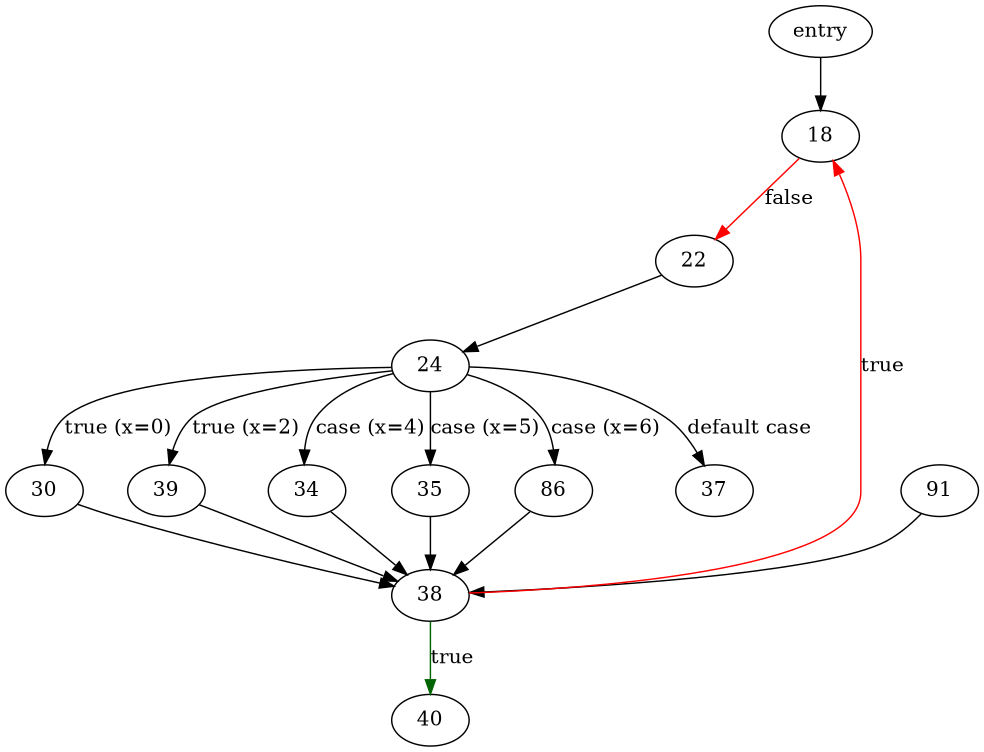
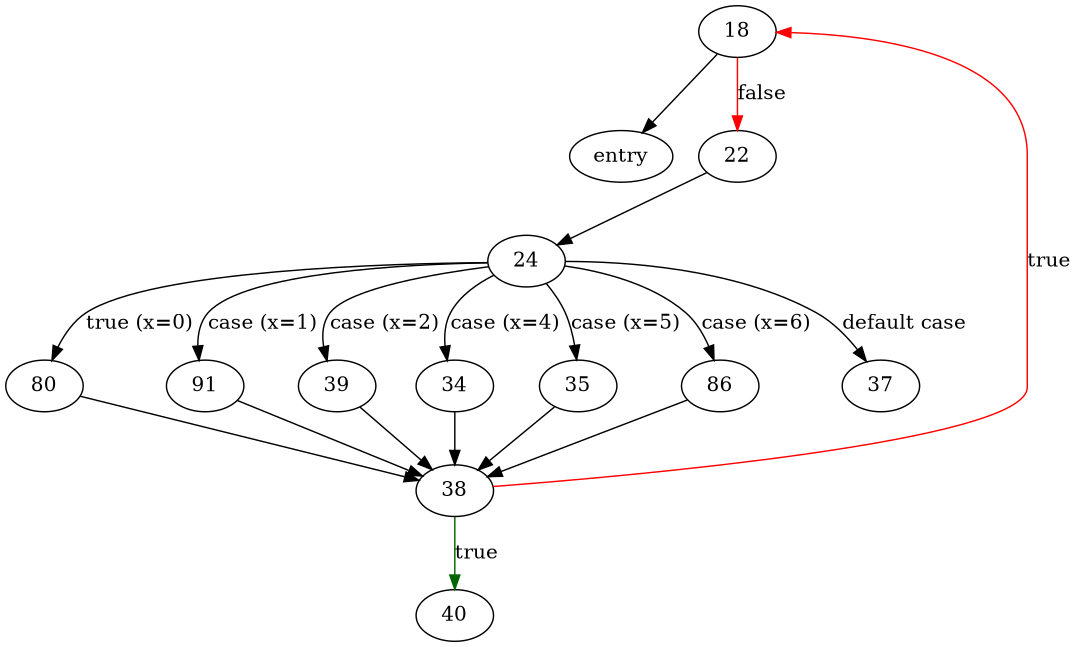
(821, 77) -> (685, 88)
none -> (287, 281)
(246, 428) -> (385, 324)
(44, 491) -> (44, 386)
